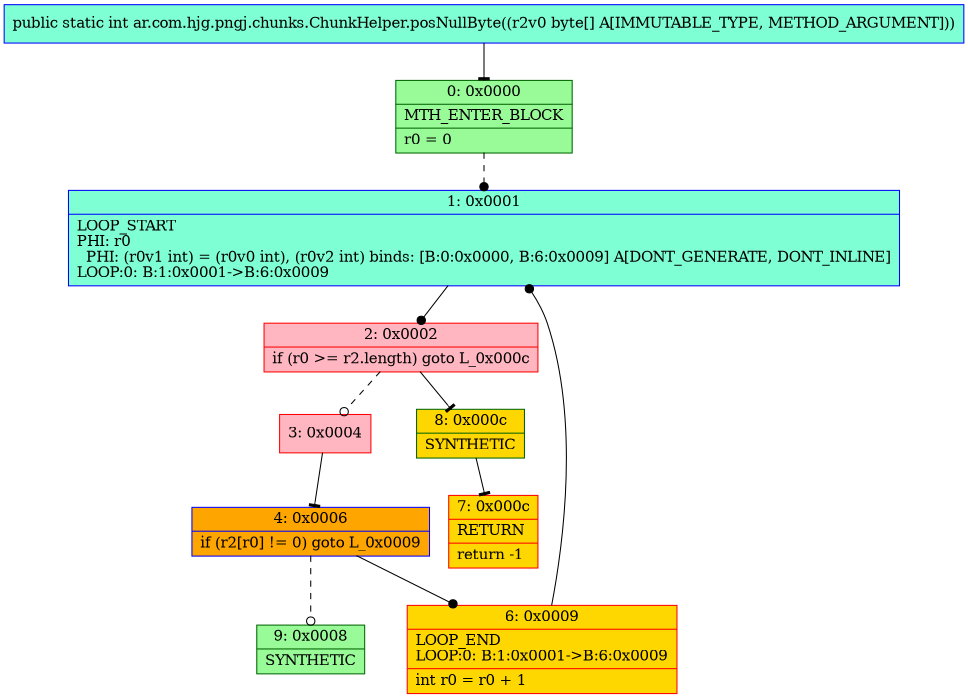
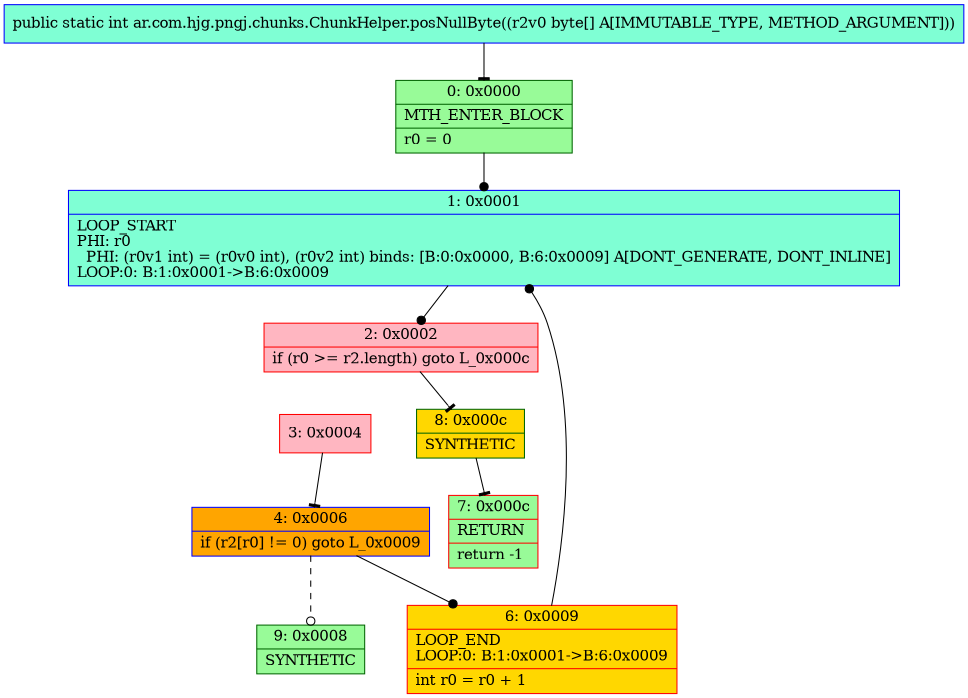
(484, 168) -> (484, 168)
(364, 390) -> none
(493, 532) -> (493, 532)
